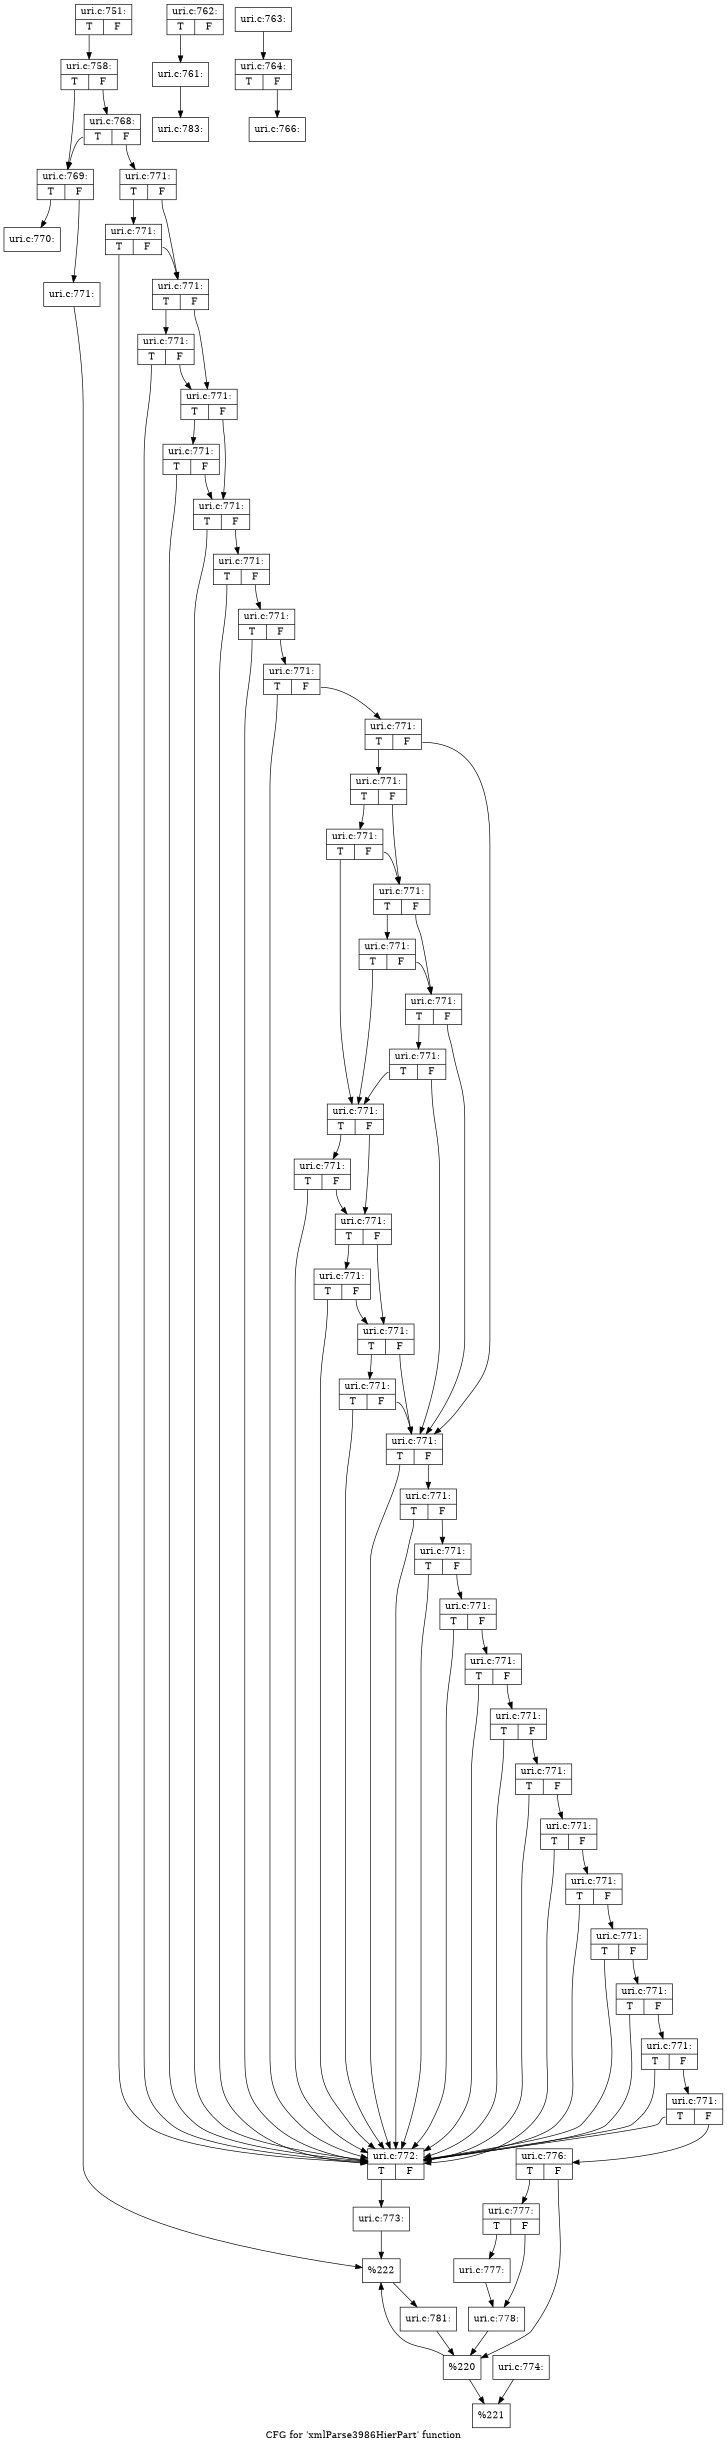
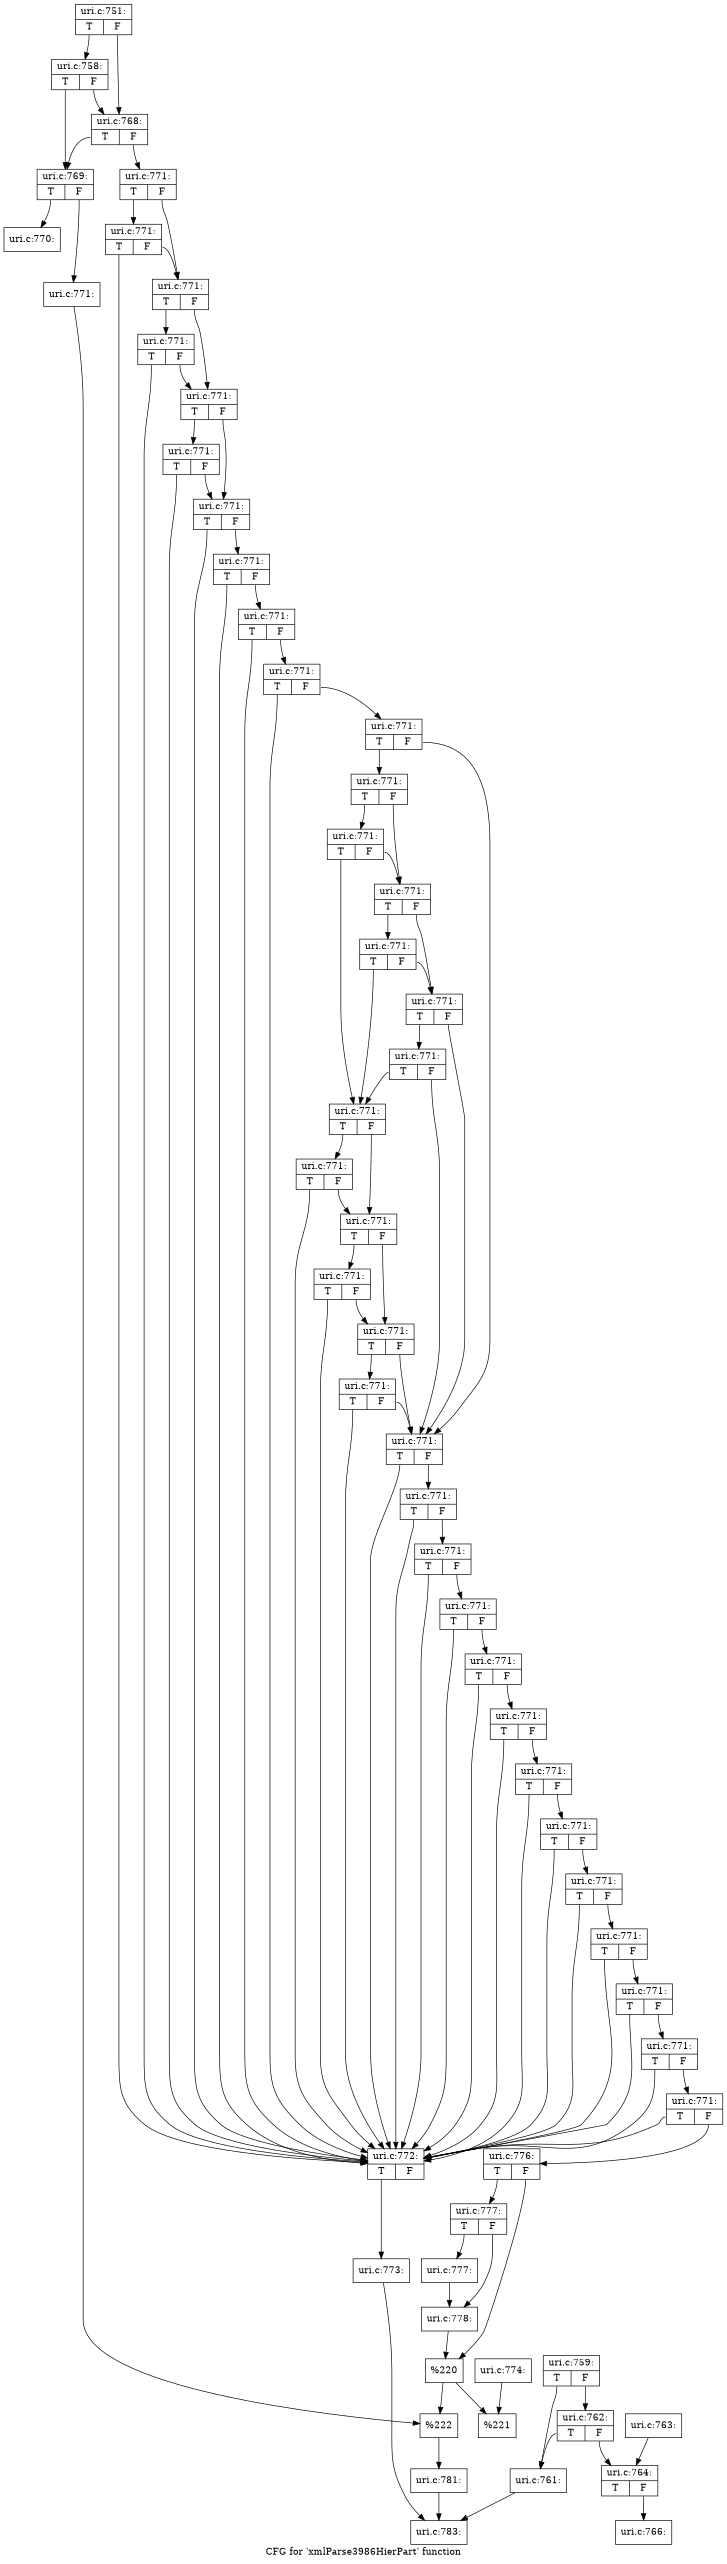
none -> (118, 71)
(381, 2242) -> (392, 2403)
(443, 2340) -> (439, 2503)
none -> (571, 2371)
none -> (601, 2451)
